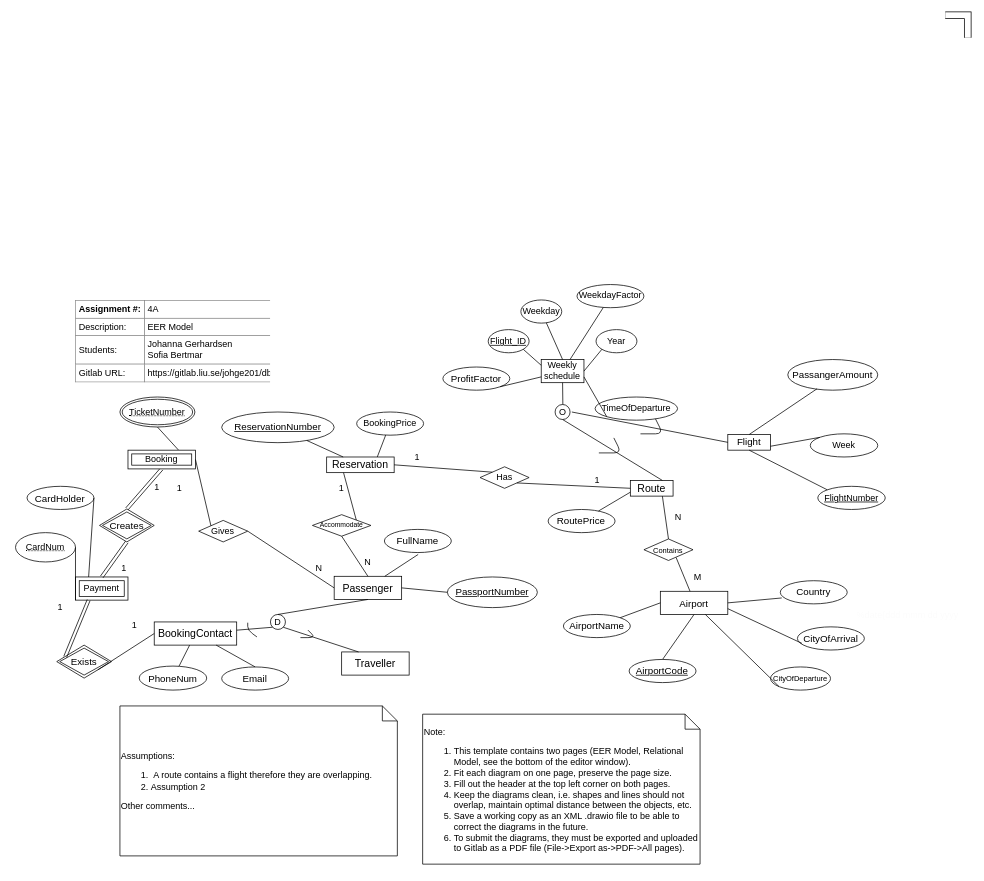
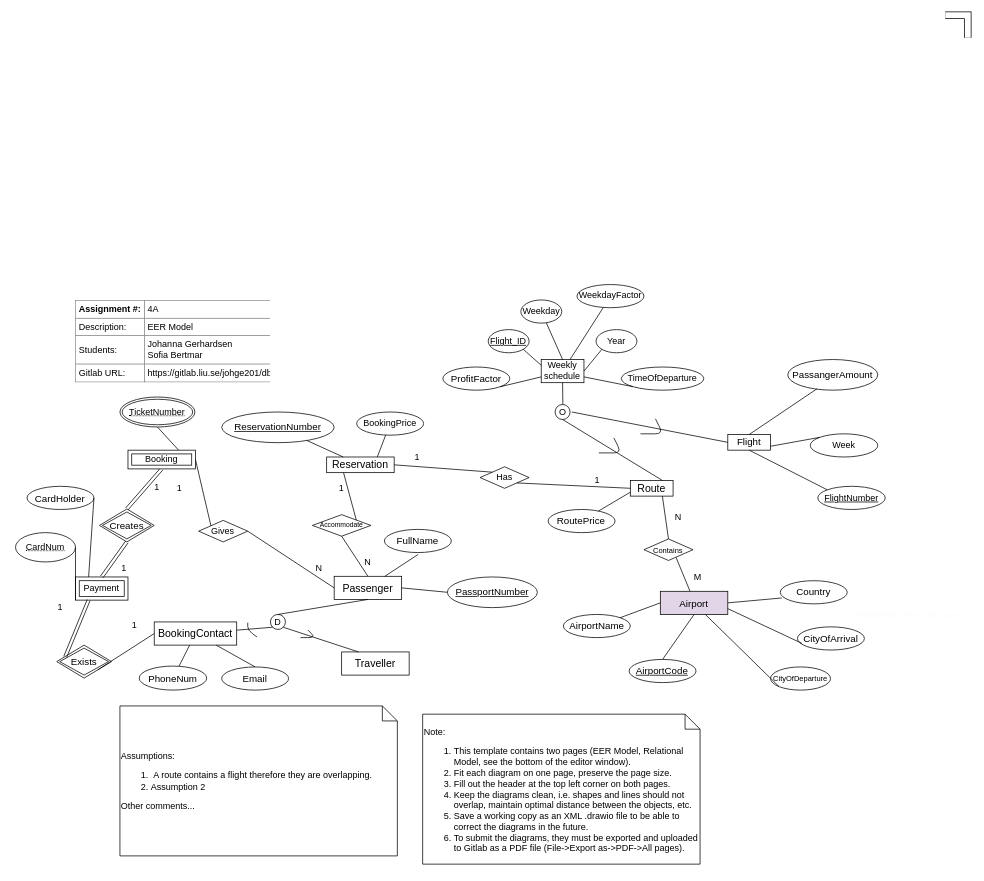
(636, 409) -> (663, 379)
(694, 603) -> (694, 603)
